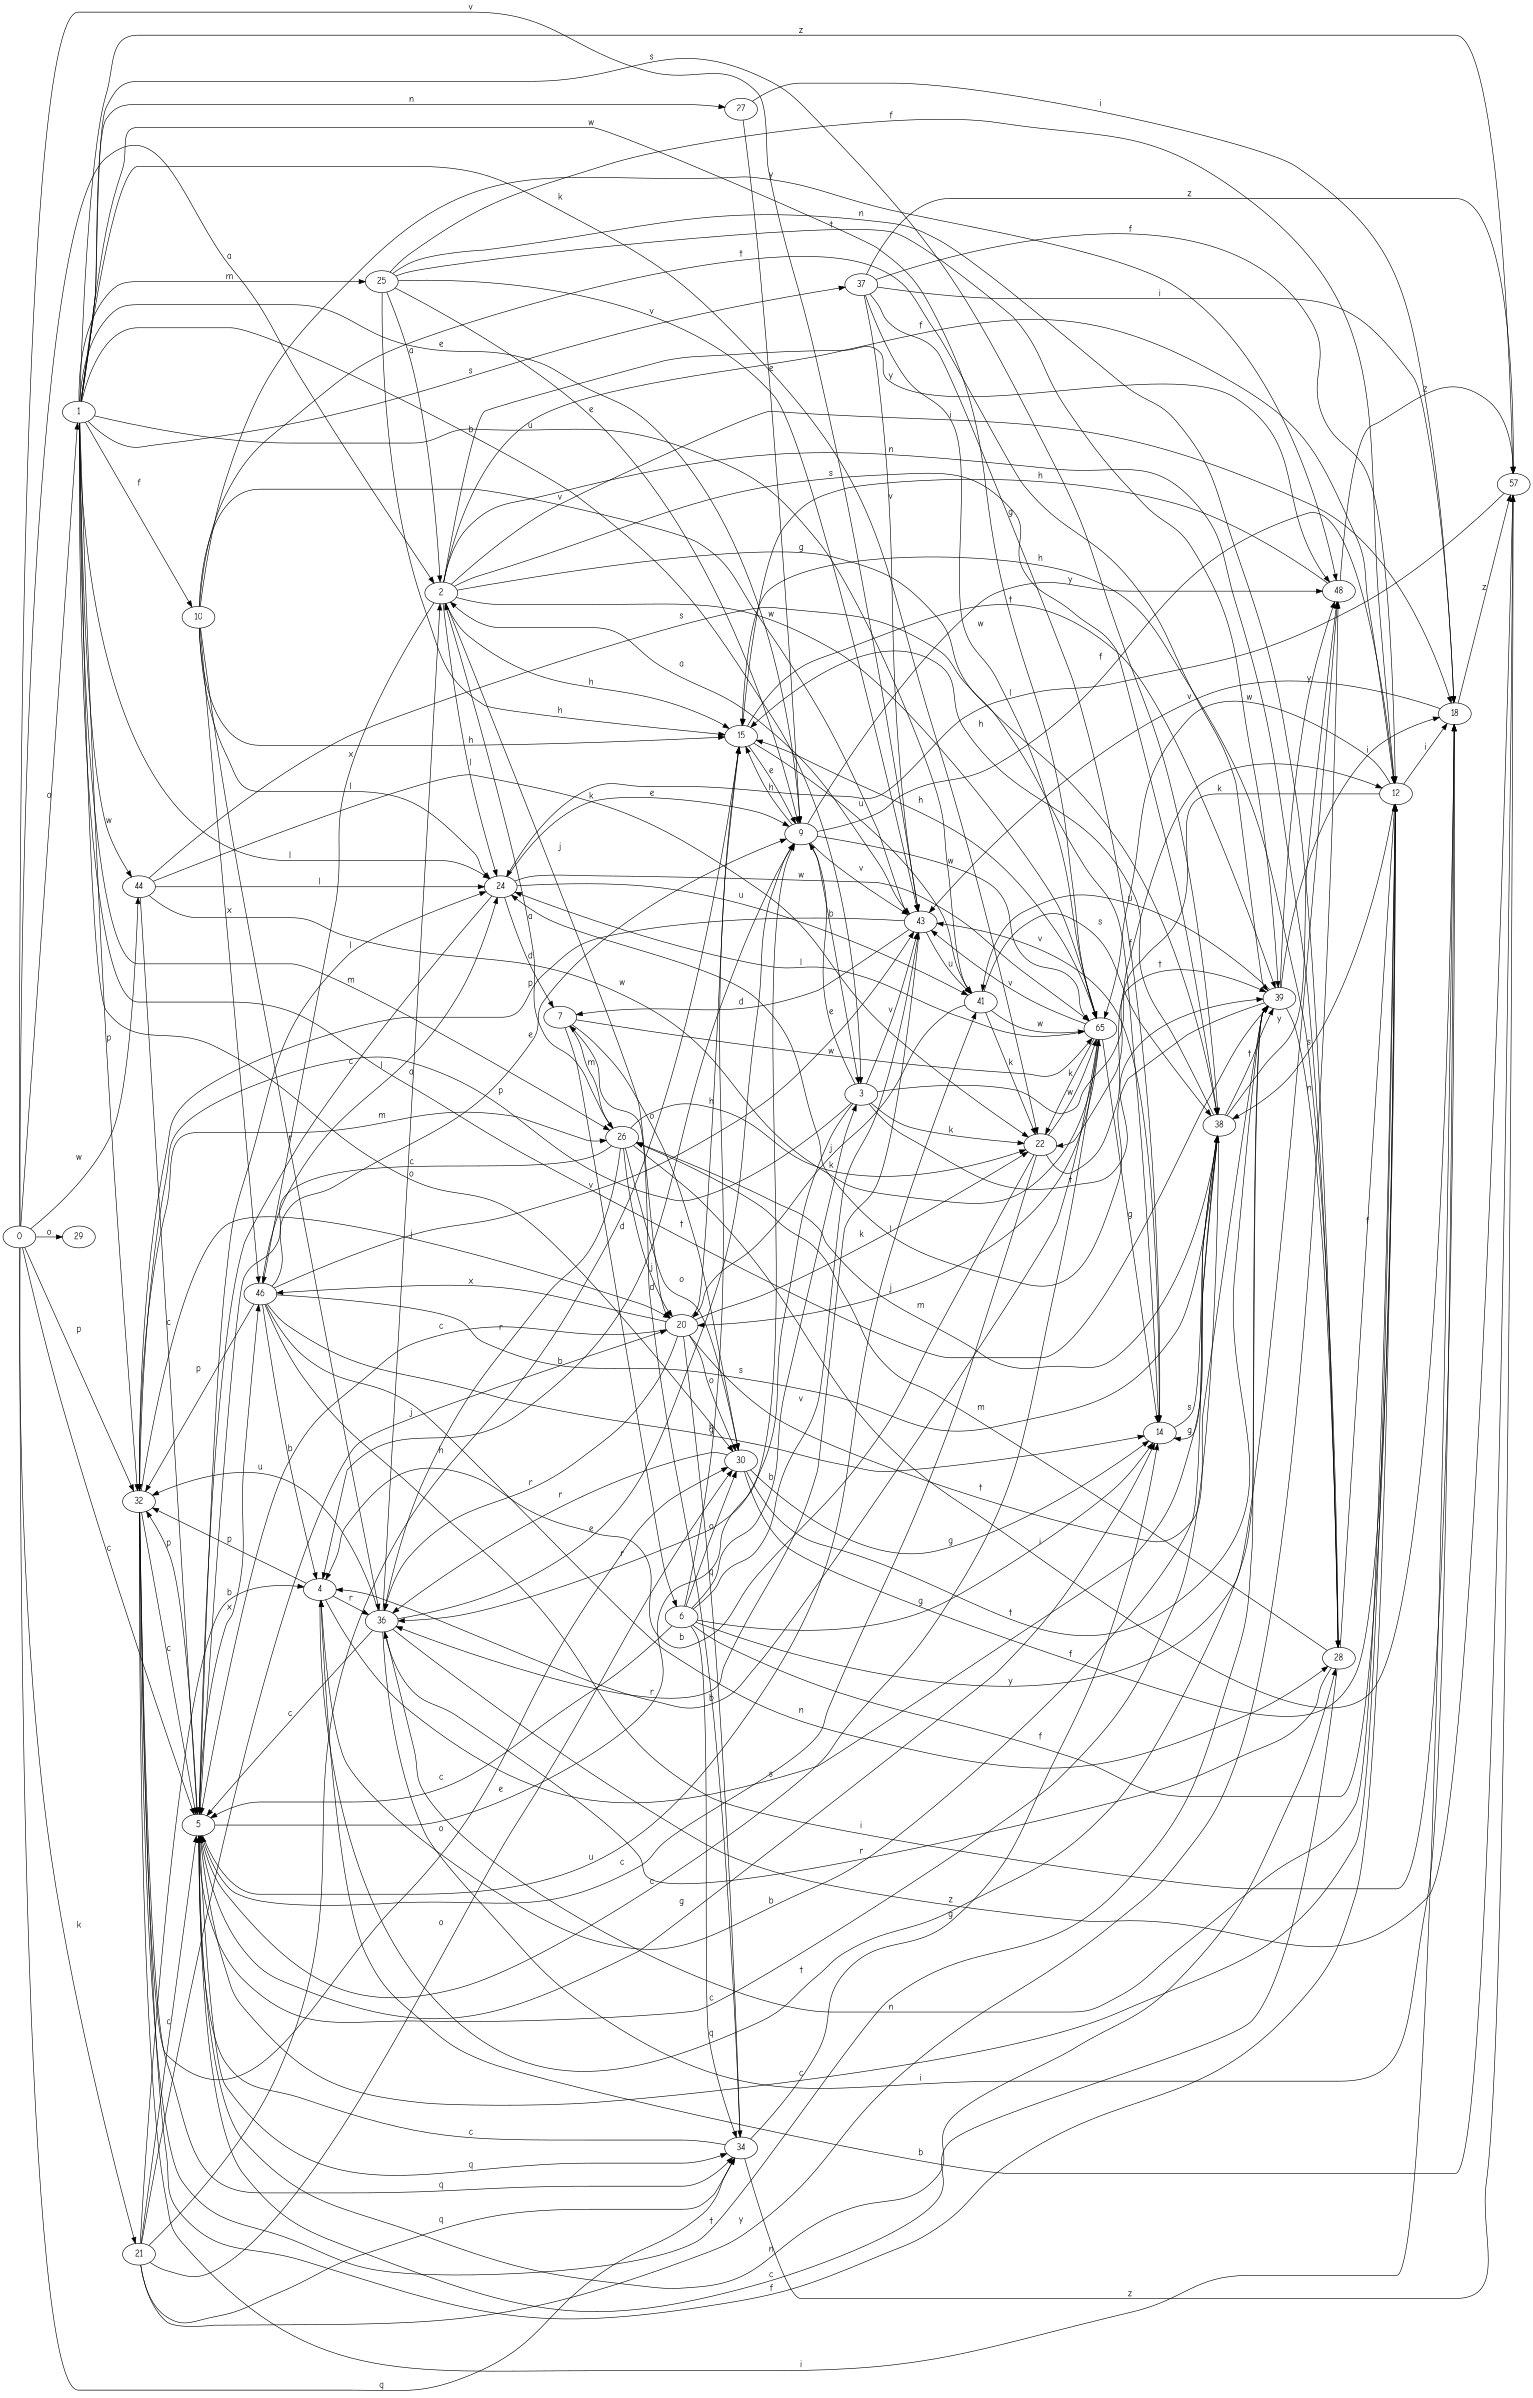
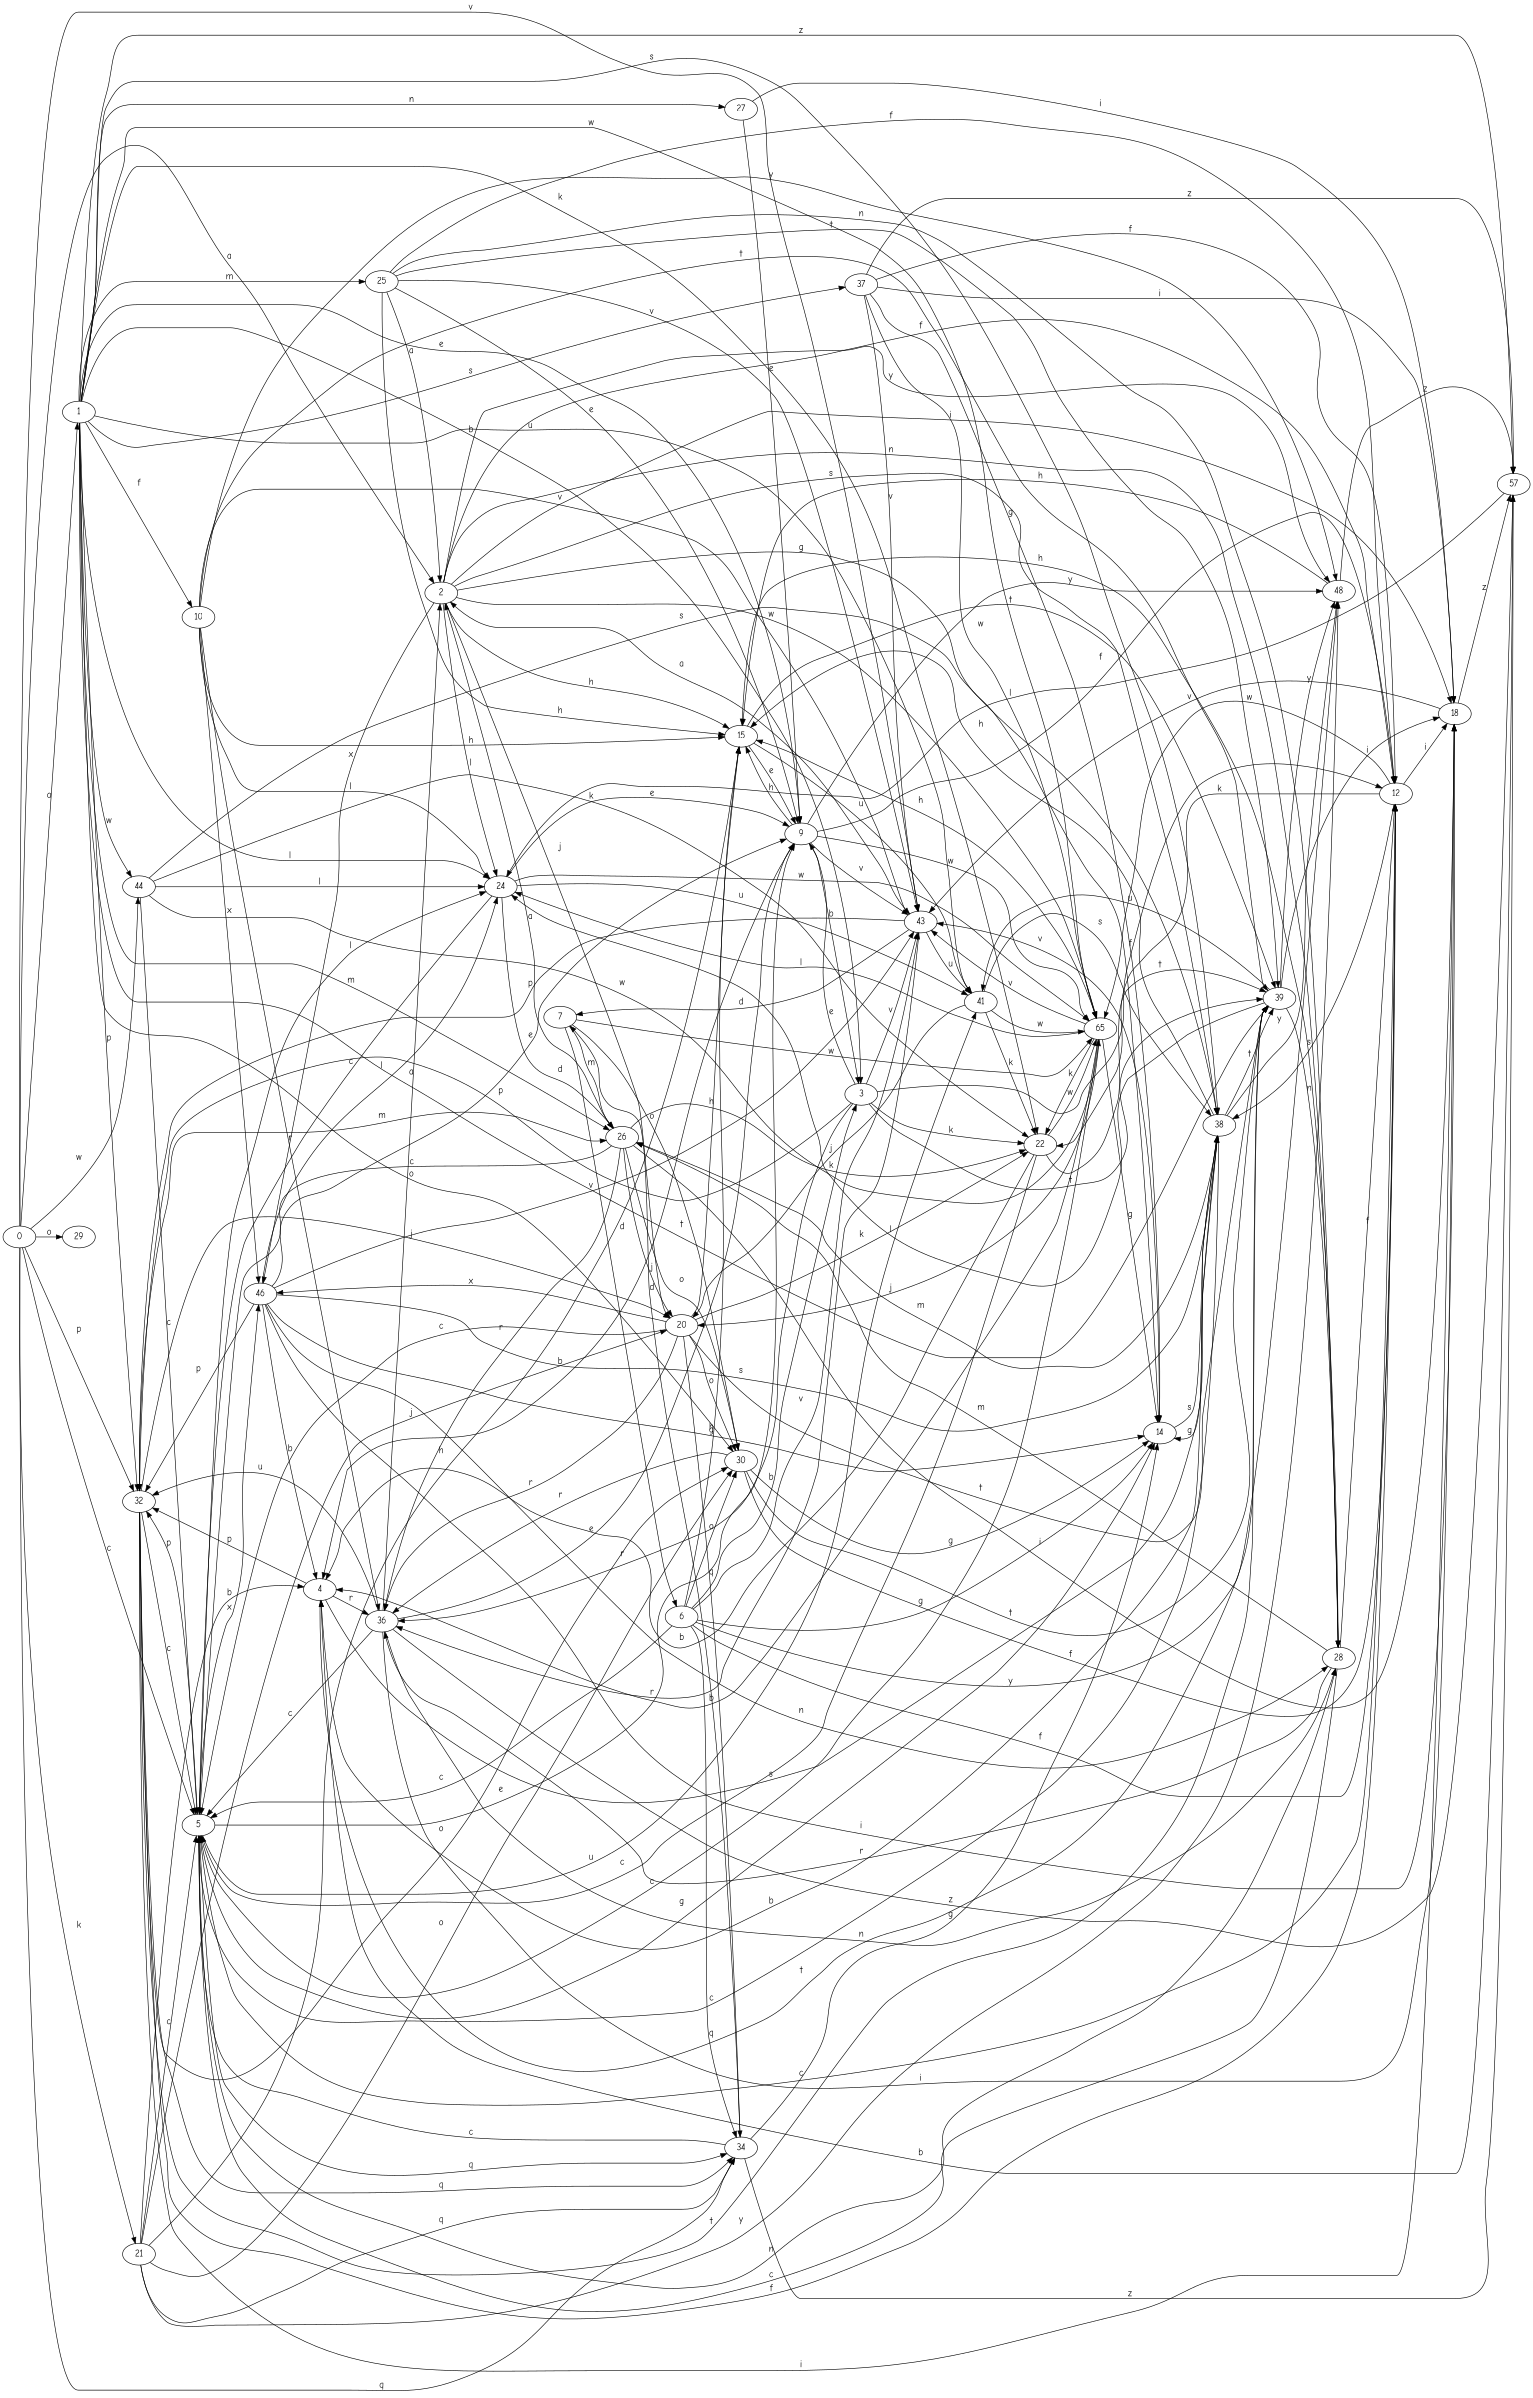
(524, 951) -> (518, 1031)
(1264, 1880) -> (843, 1939)
